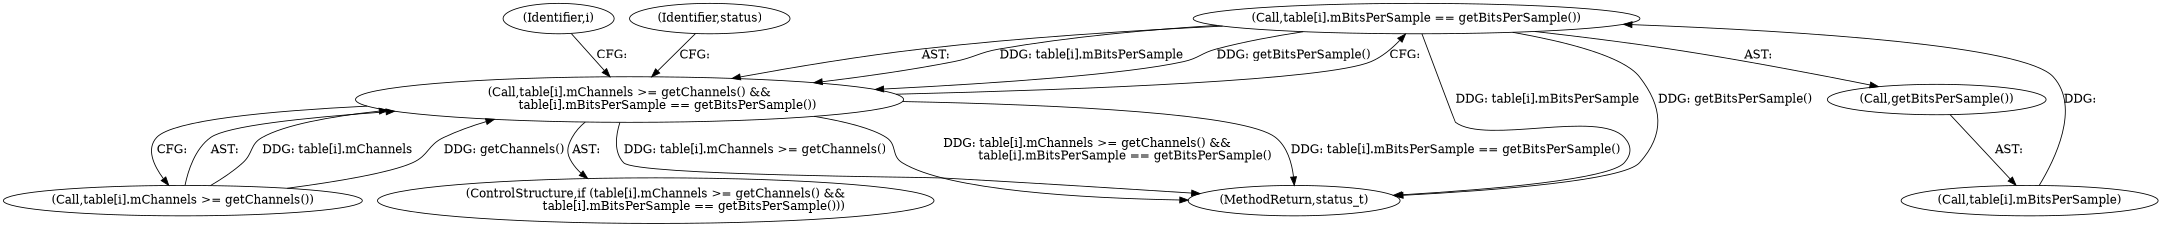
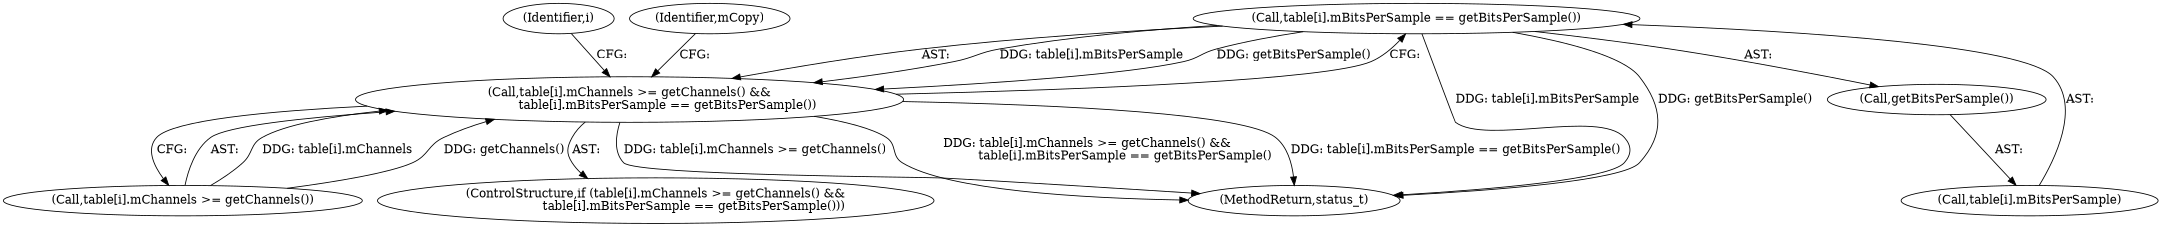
(710, 19) -> (710, 19)
(2082, 100) -> (2082, 100)
